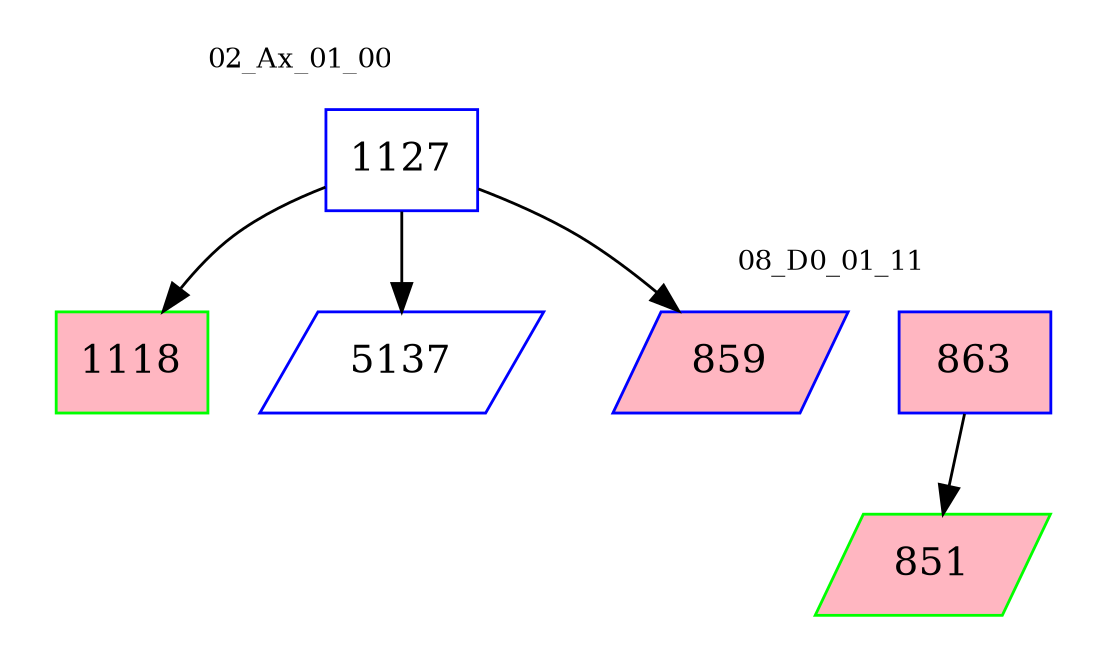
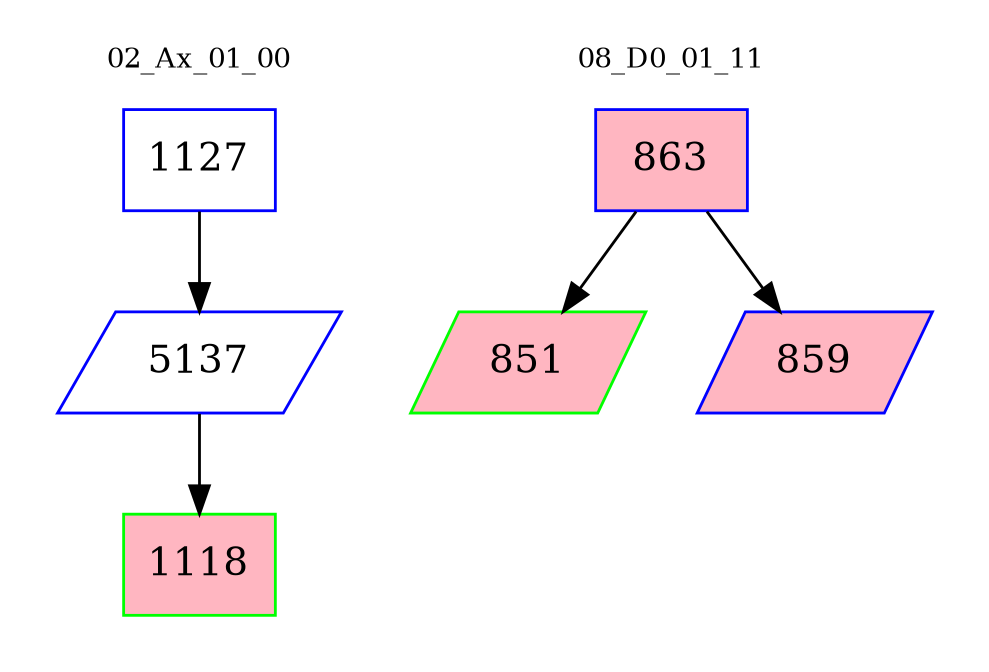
(550, 220) -> (735, 250)
(246, 227) -> (199, 450)
